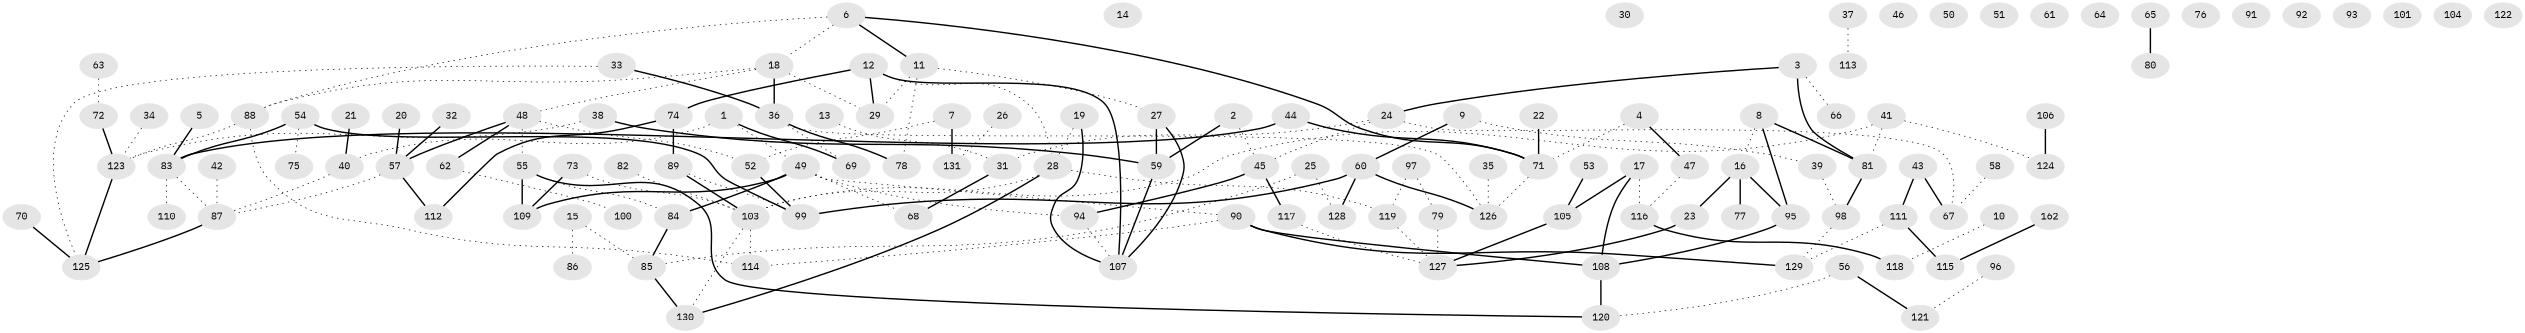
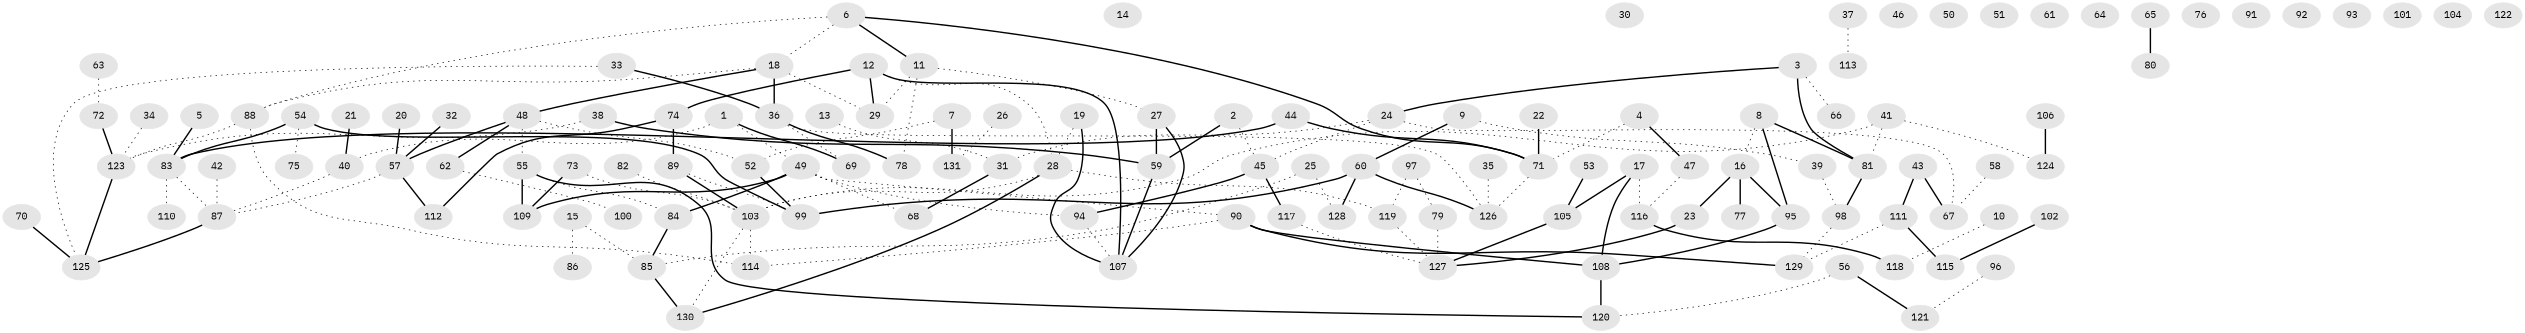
(648, 89) -> (648, 89)
(2050, 217) -> (2050, 217)
